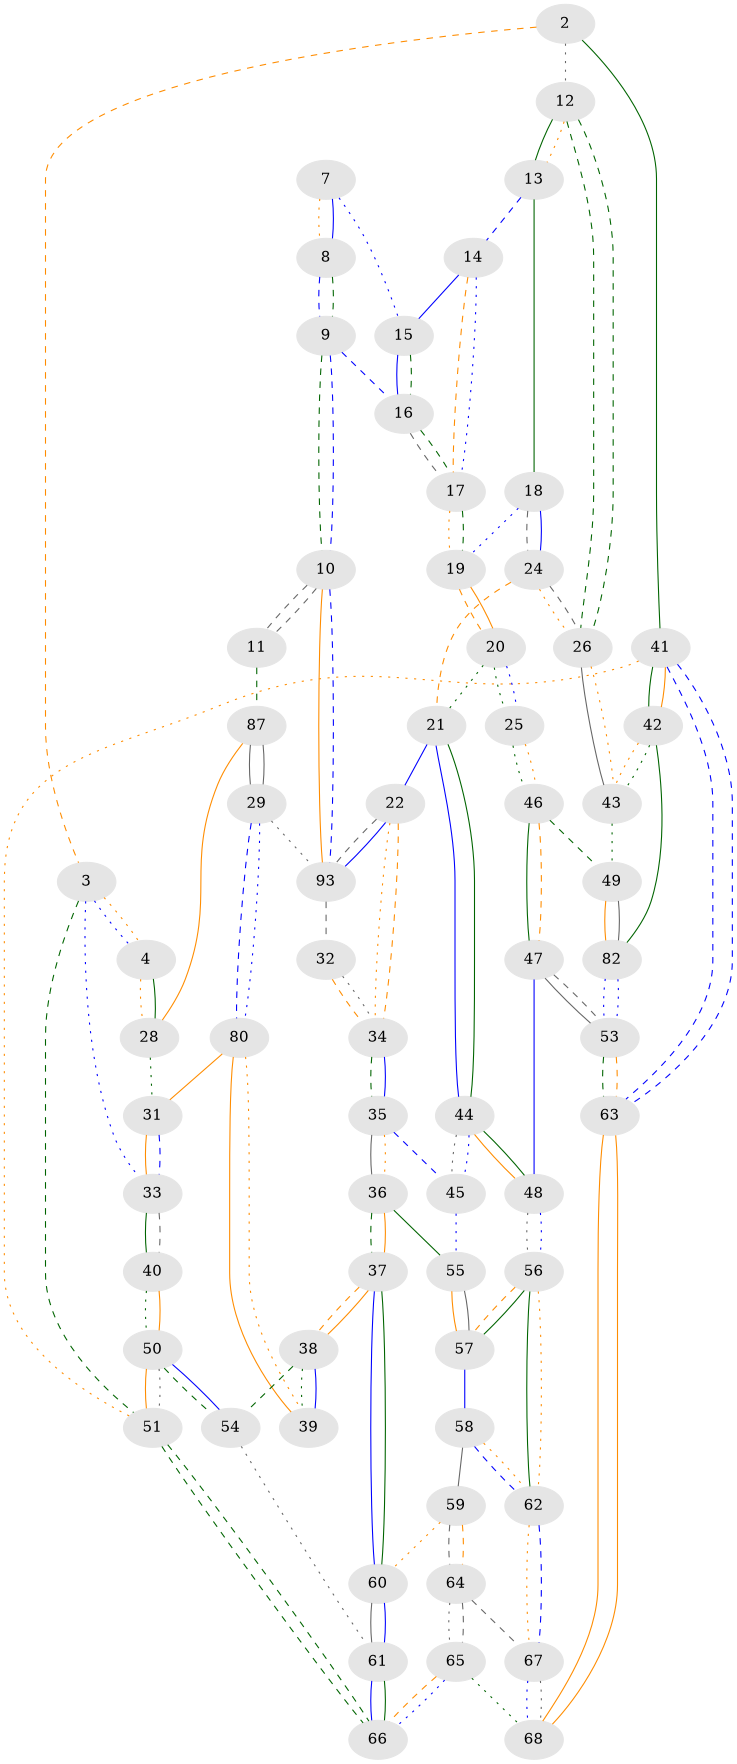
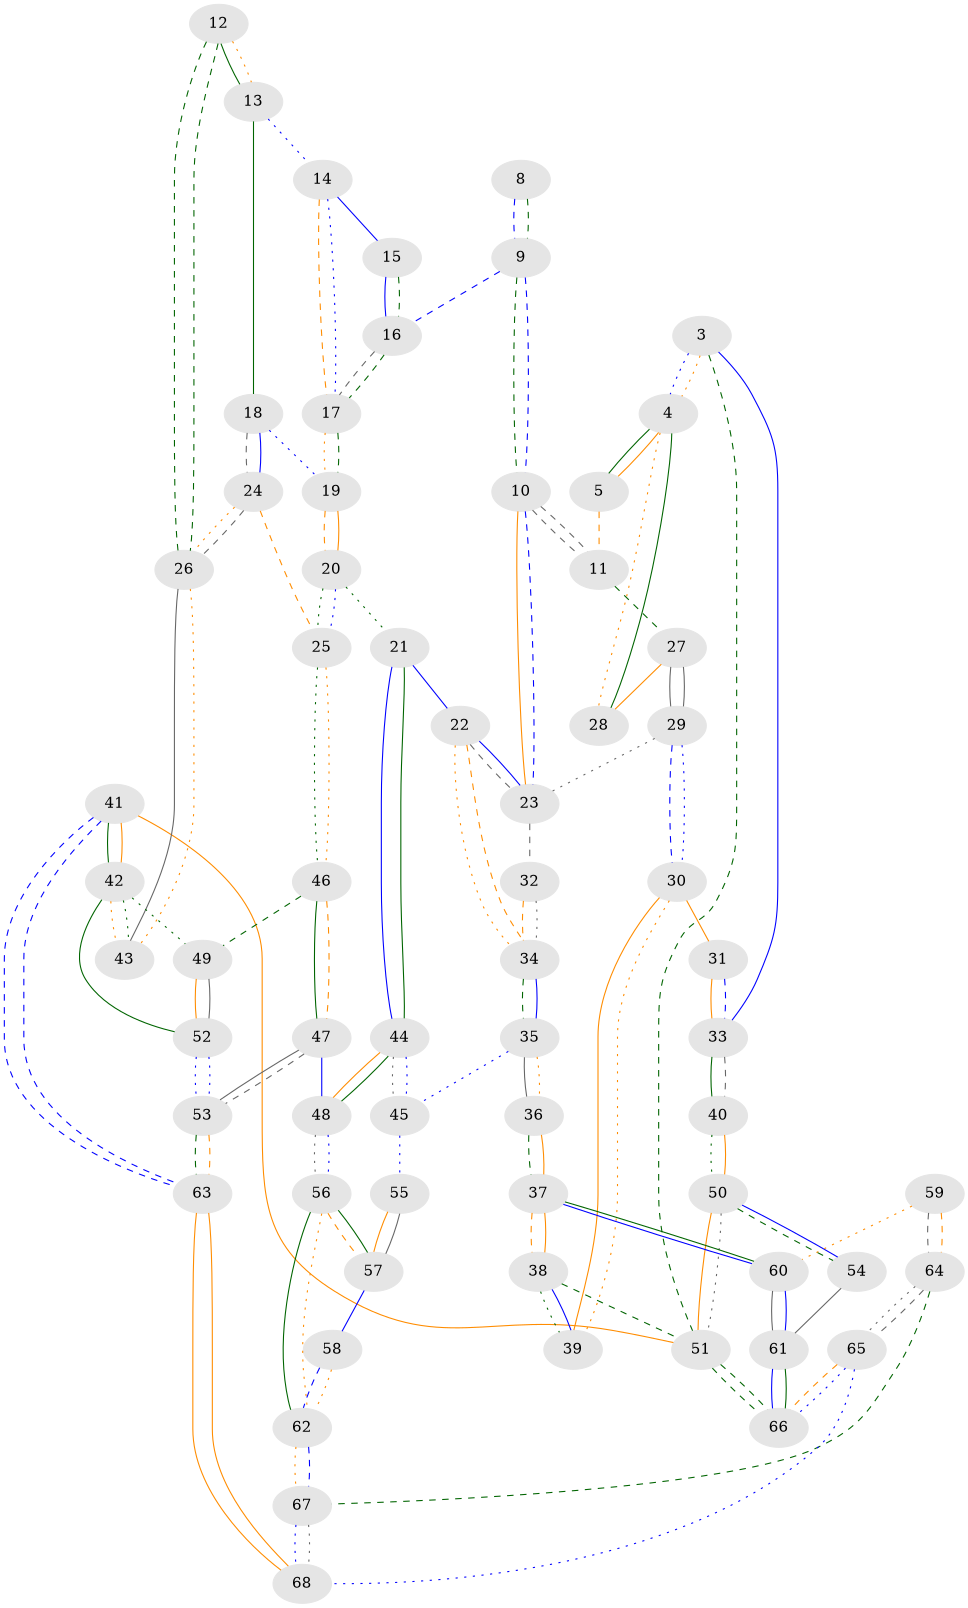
(566, 24) -> none
(326, 180) -> none
(504, 219) -> (288, 141)
none -> (599, 492)
(455, 633) -> (284, 571)
(257, 726) -> (677, 648)
(19, 815) -> (270, 1212)
(612, 843) -> (163, 924)
(326, 882) -> (530, 804)
(612, 960) -> (203, 1038)
(239, 1038) -> (677, 882)
(92, 1044) -> (778, 683)
(151, 1077) -> none
(417, 1155) -> (465, 1077)
(417, 1233) -> none
(266, 1392) -> (620, 1311)
(460, 1467) -> none
(303, 1546) -> (818, 1311)
(495, 1623) -> (675, 1480)
(495, 1701) -> (629, 1545)
